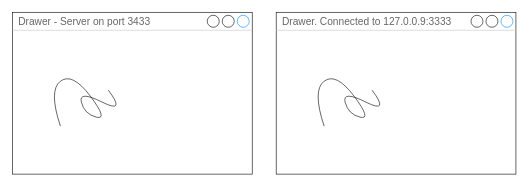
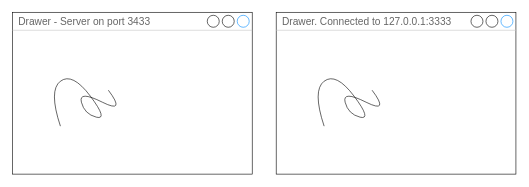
(372, 23) -> (372, 23)
